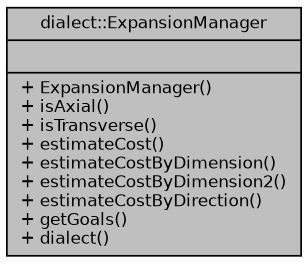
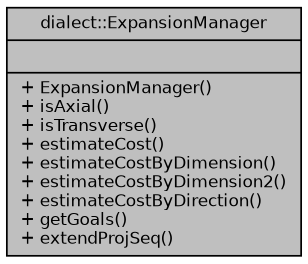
(65, 239) -> (98, 239)
